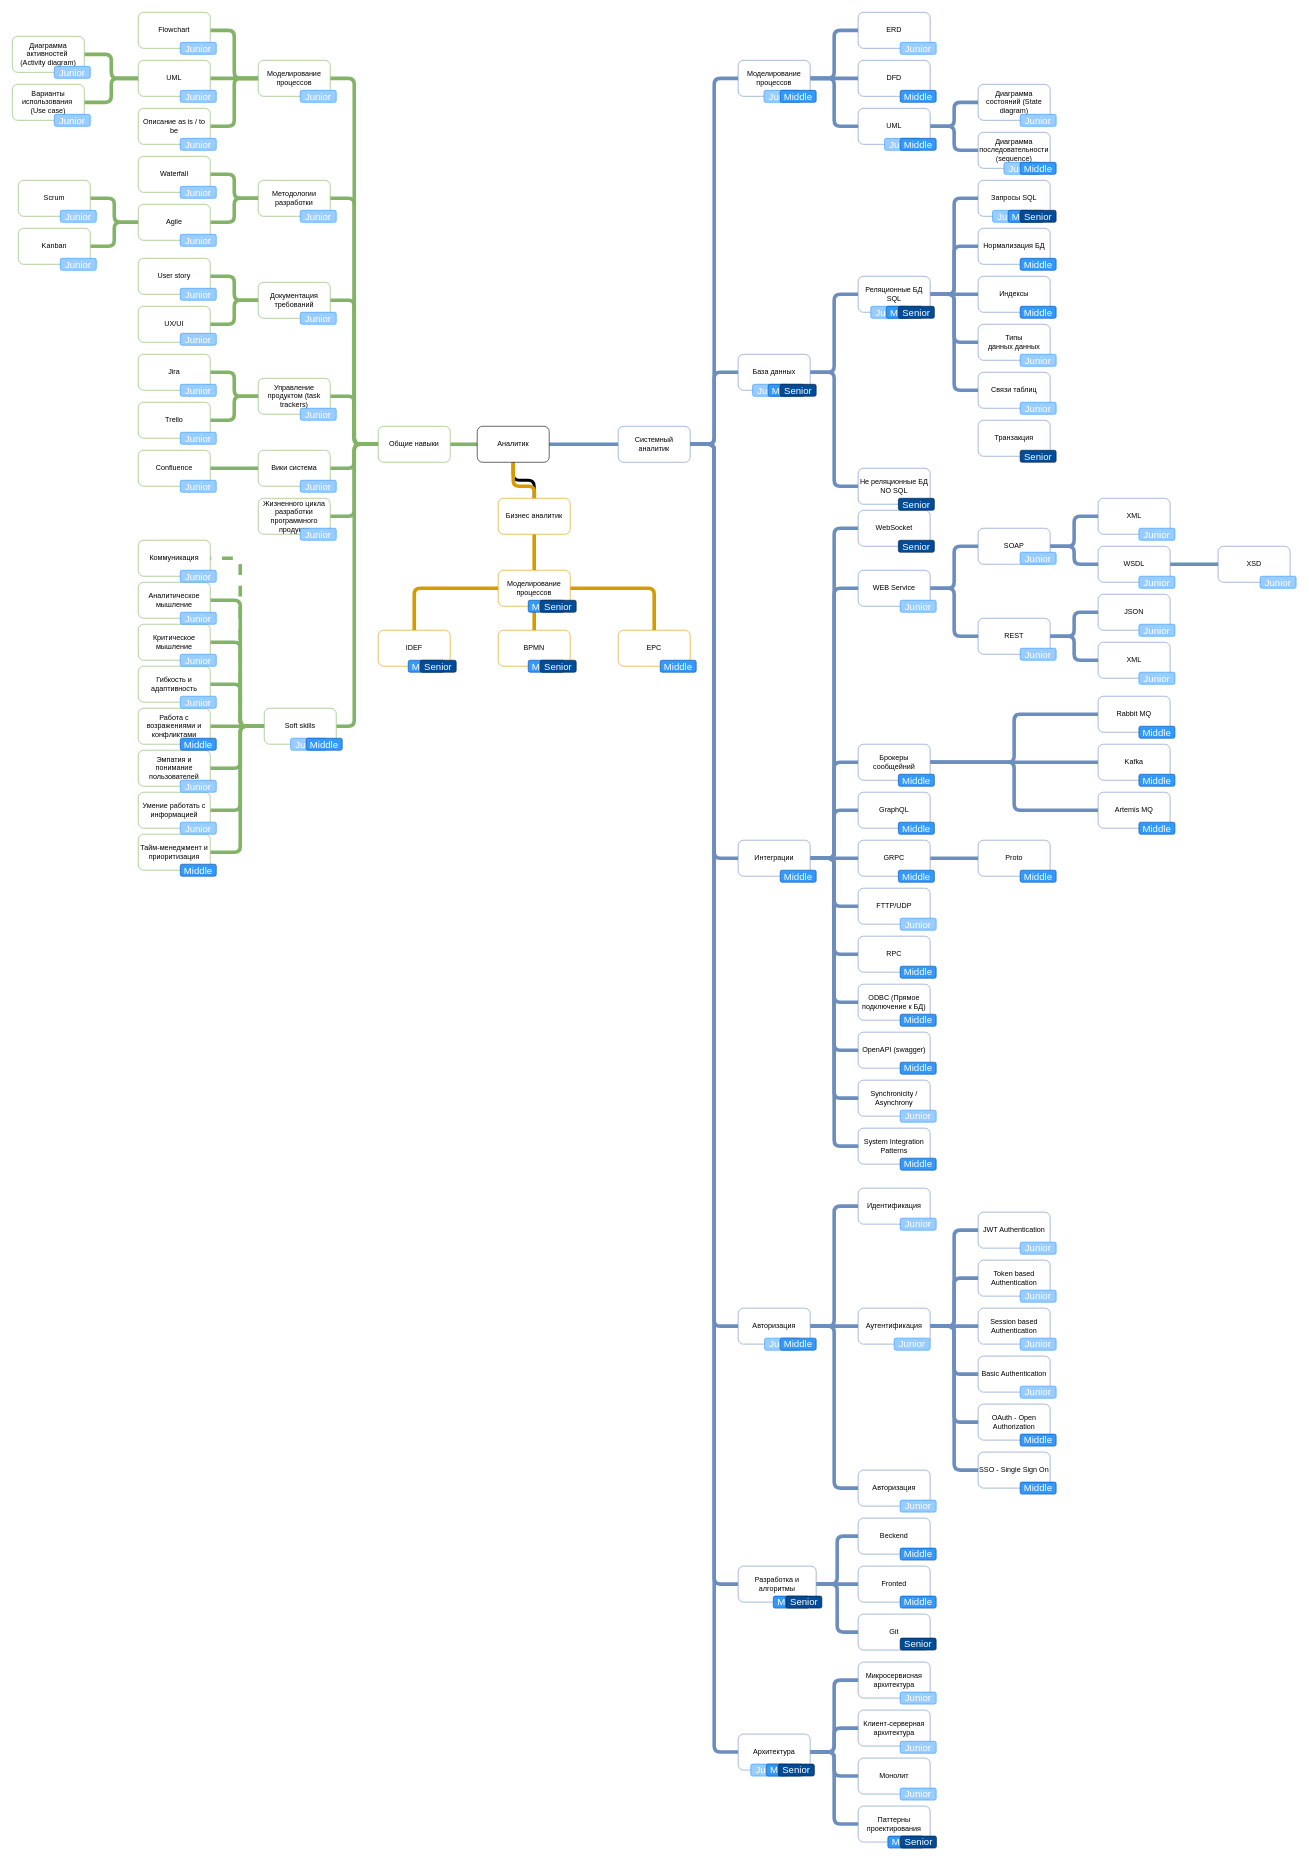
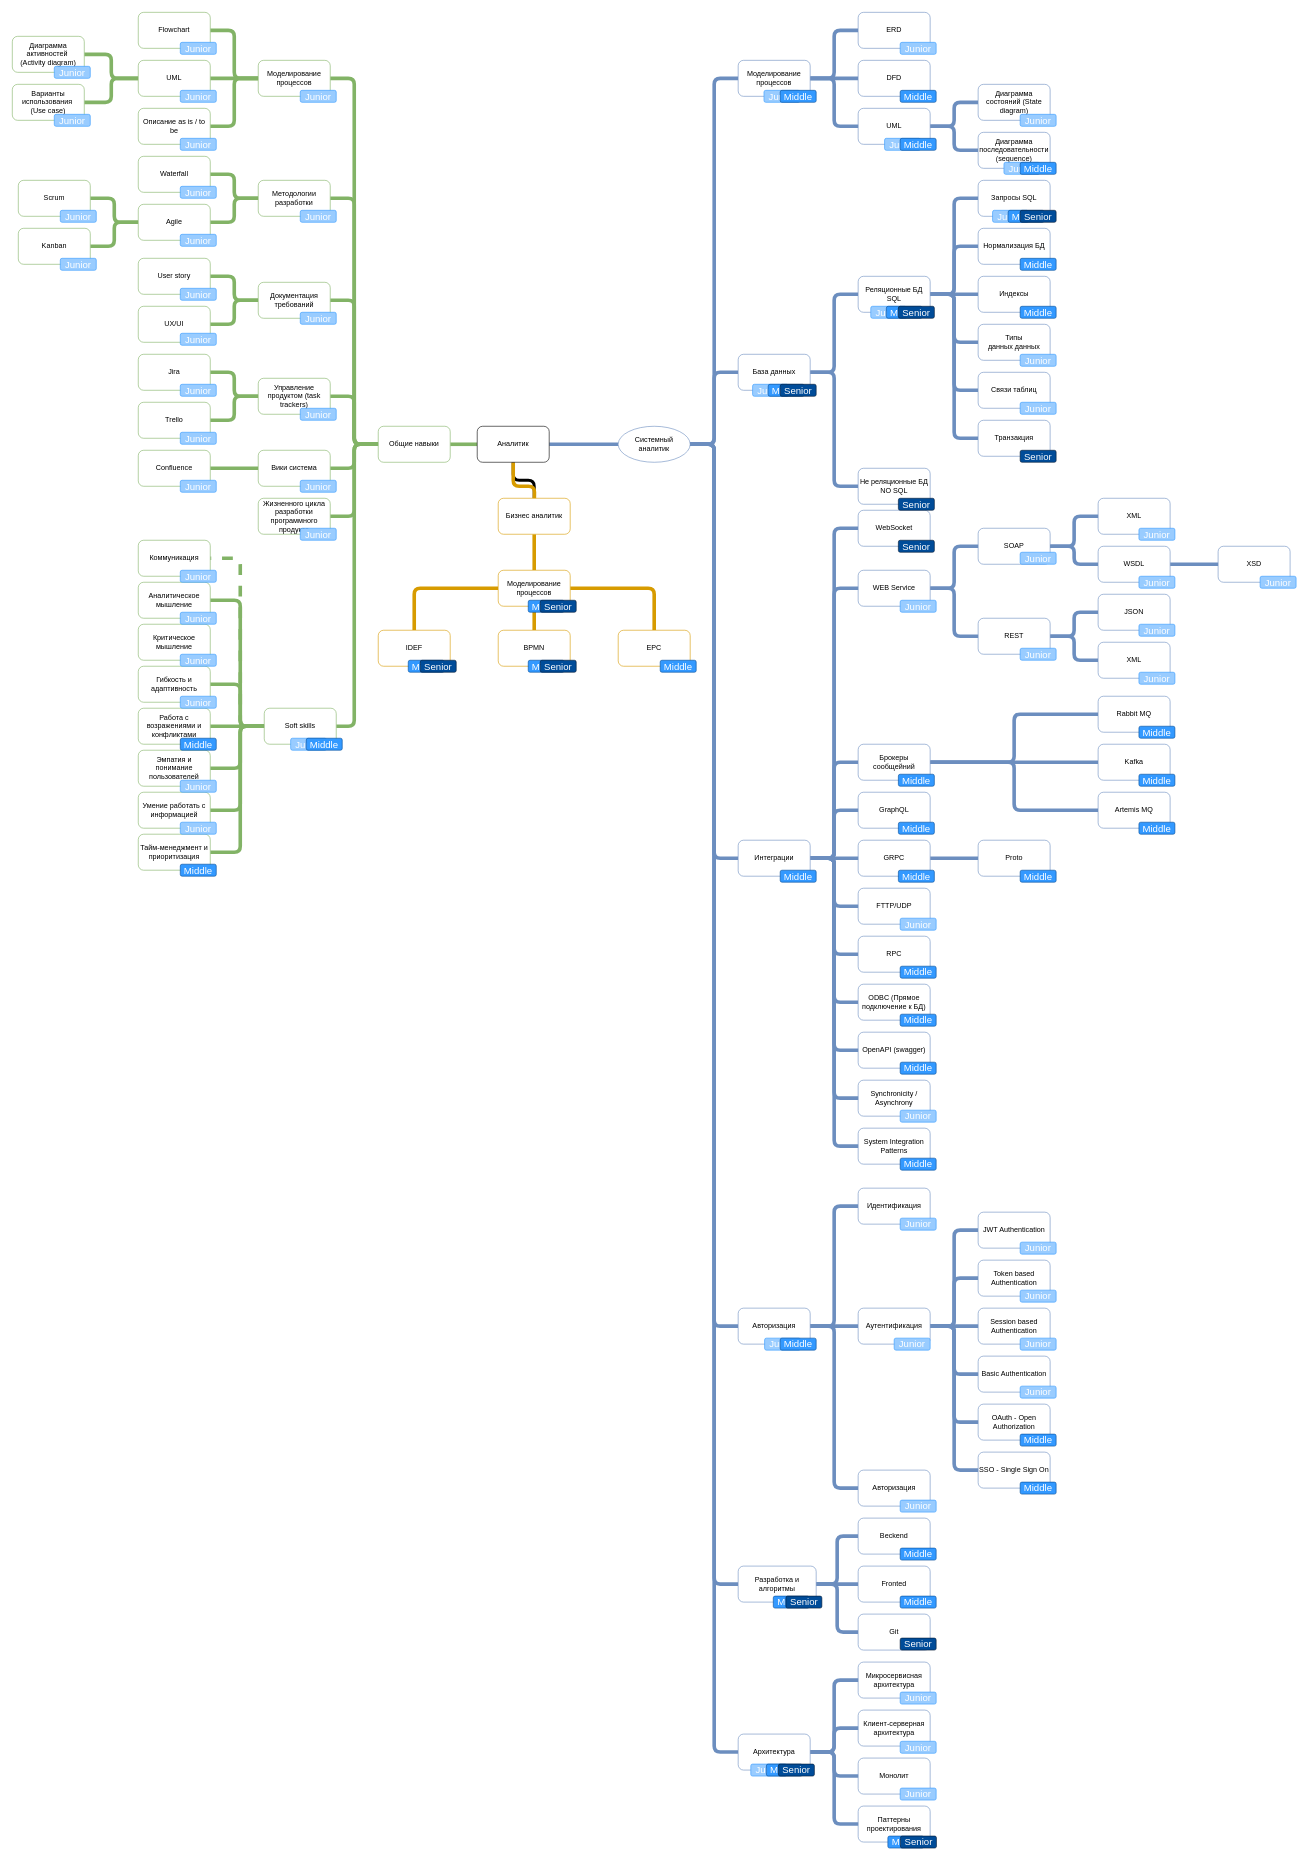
none -> (954, 425)
(654, 444) -> (654, 444)
(224, 642) -> none
